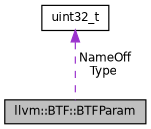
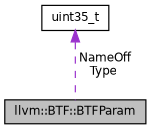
(75, 18) -> (75, 18)
